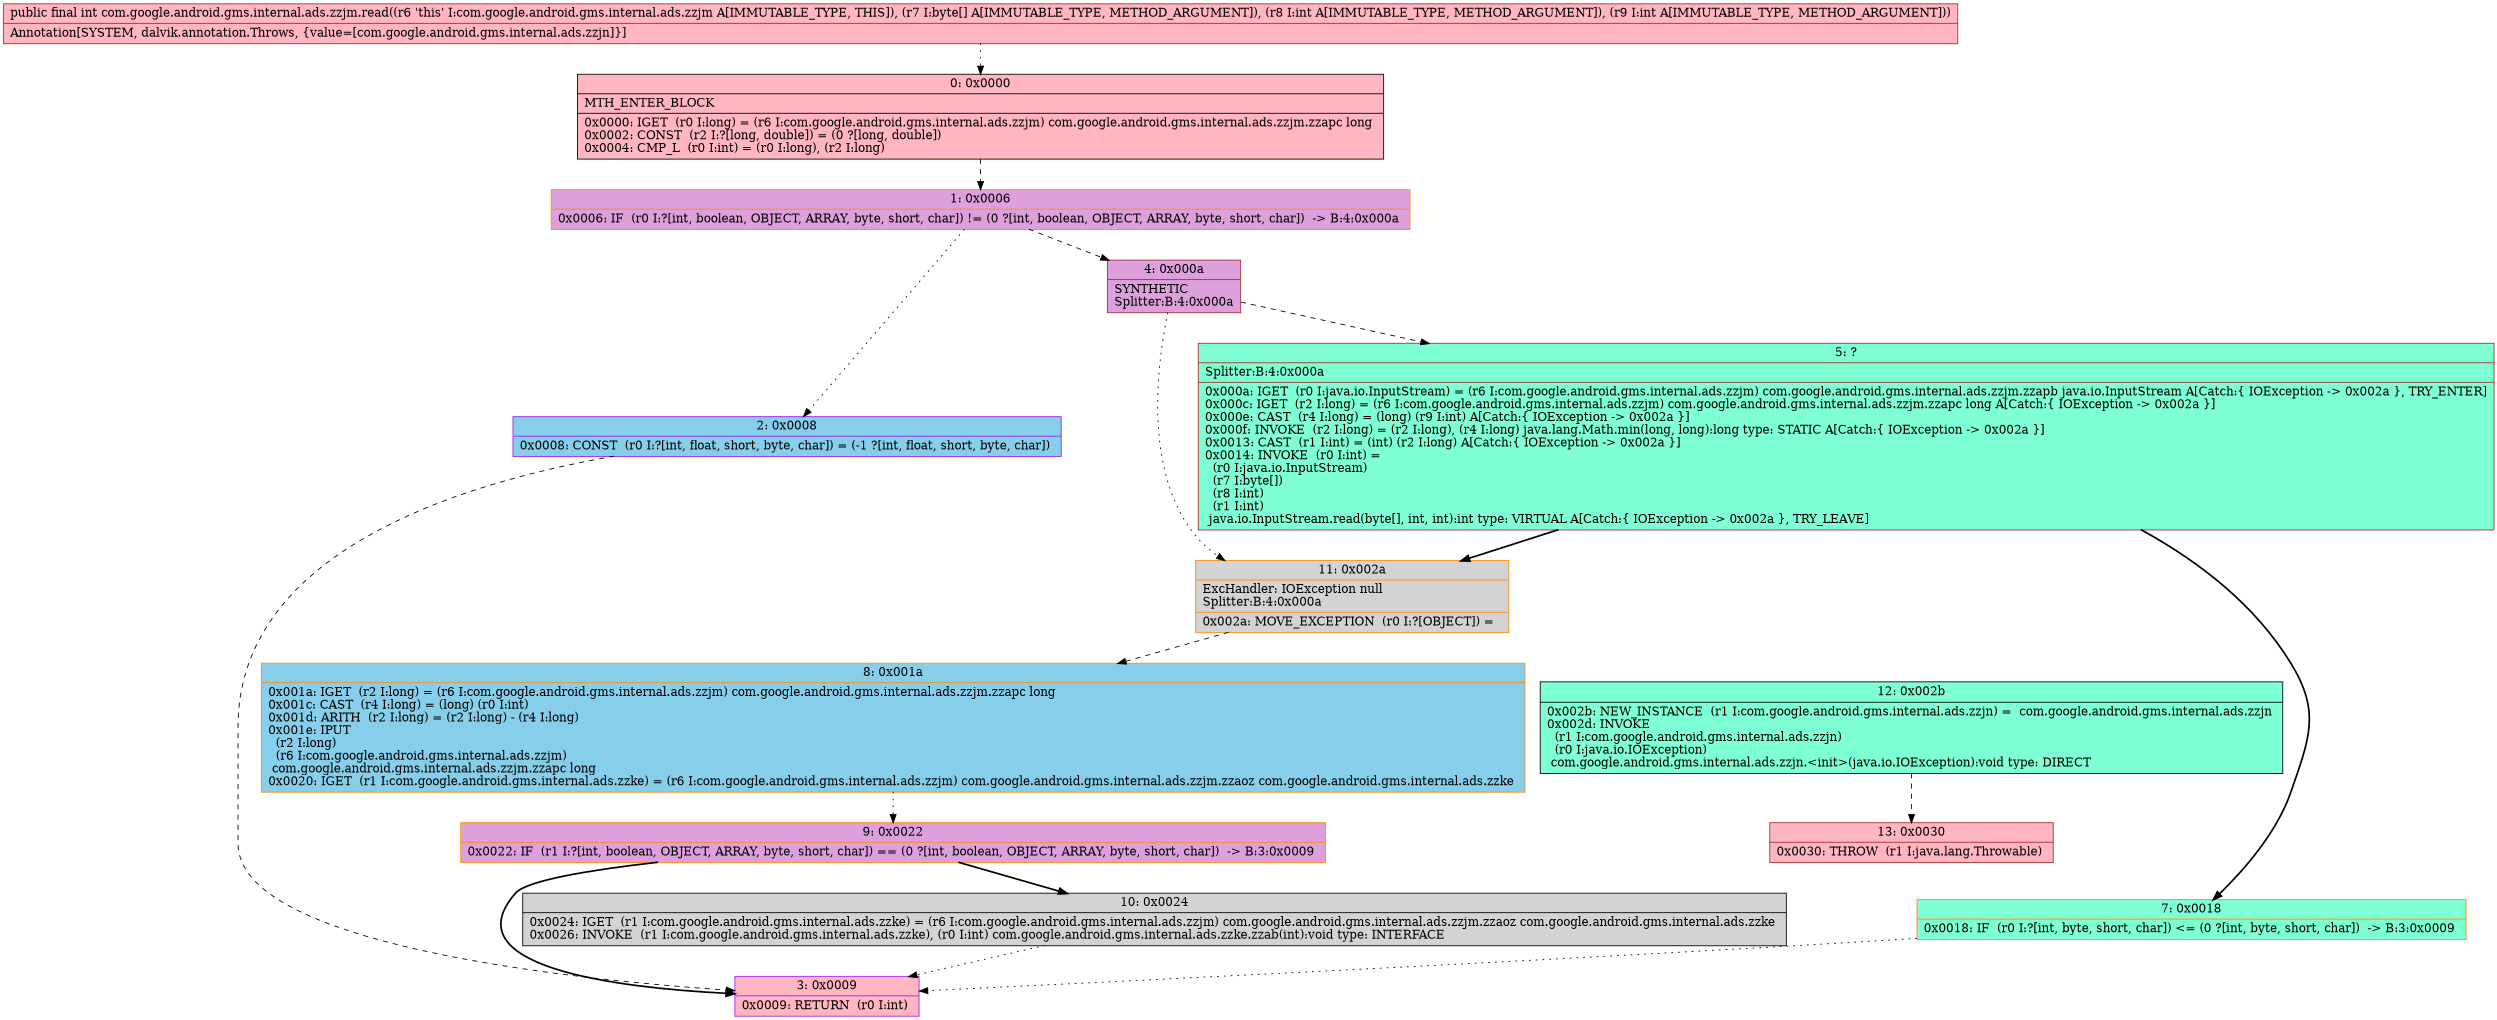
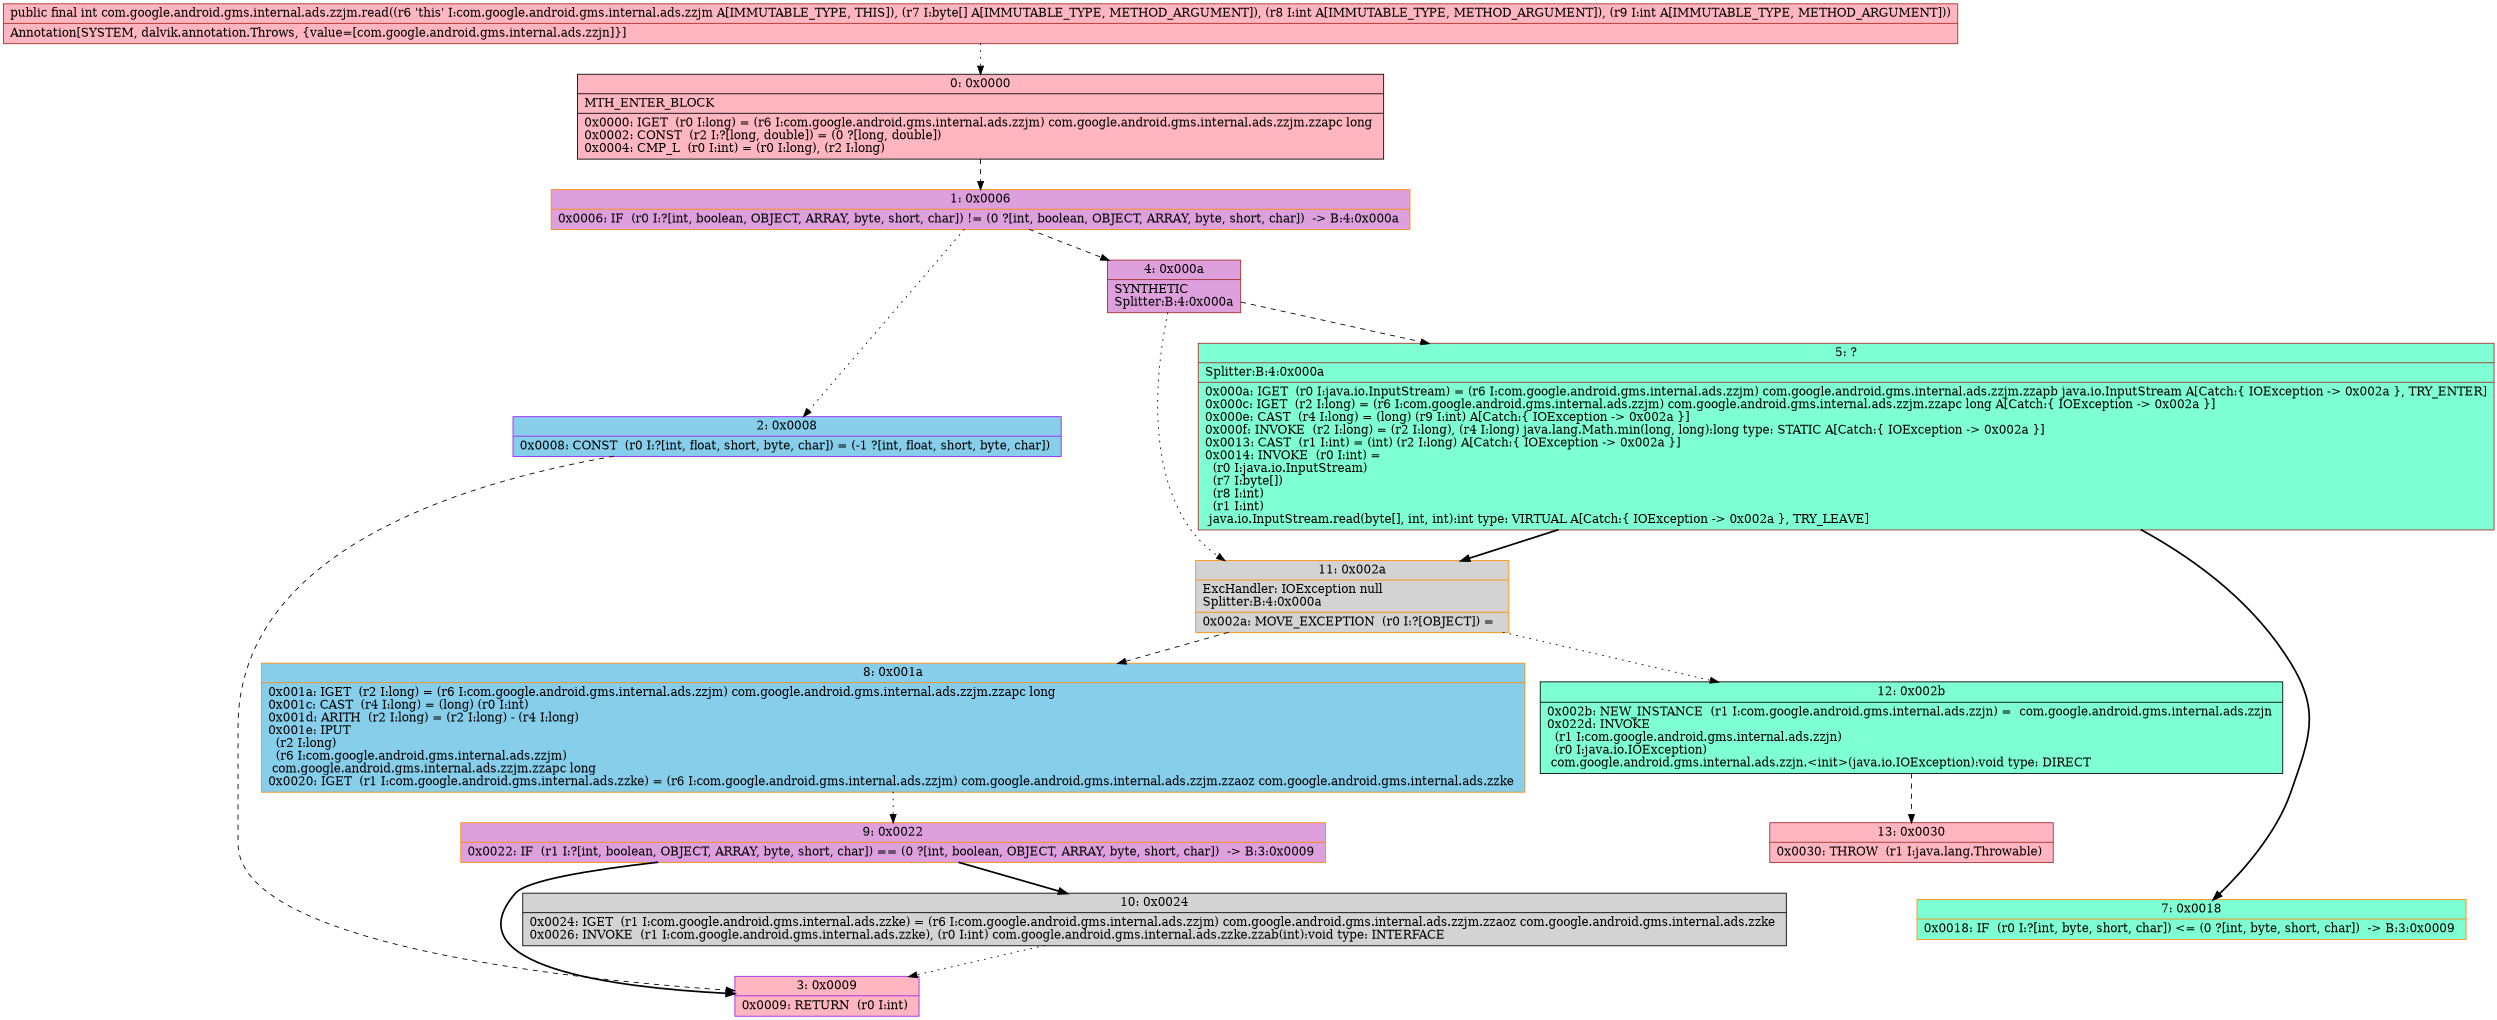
none -> (1607, 656)
(1603, 725) -> (1603, 725)
(1422, 966) -> none
